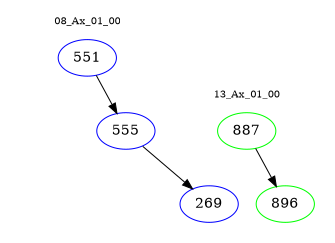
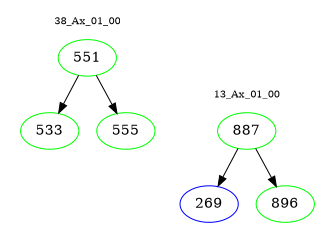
(88, 22) -> (88, 22)
(87, 58) -> (87, 58)
none -> (50, 131)
(126, 131) -> (126, 131)
(164, 164) -> (230, 163)
